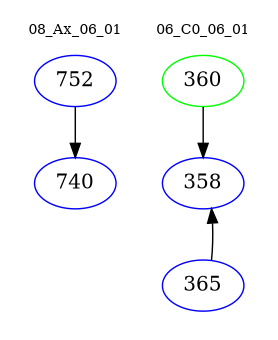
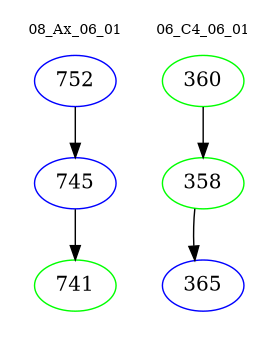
(203, 31) -> (203, 31)
(75, 183) -> (75, 183)
(203, 183) -> (203, 183)
(213, 242) -> (194, 227)
none -> (75, 286)
